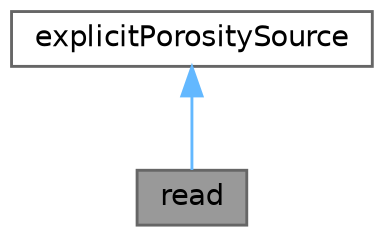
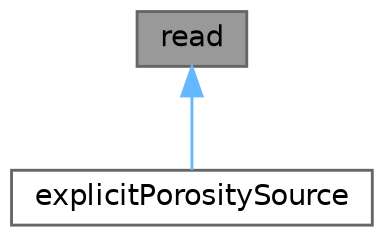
(192, 133) -> (192, 133)
